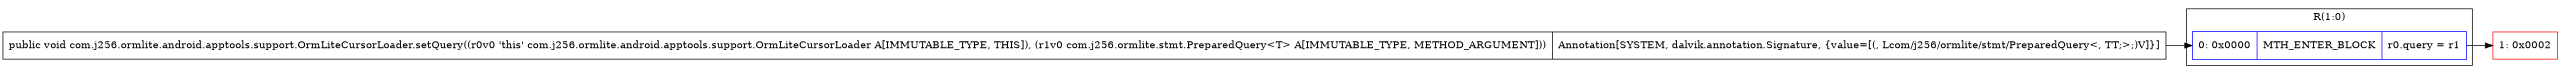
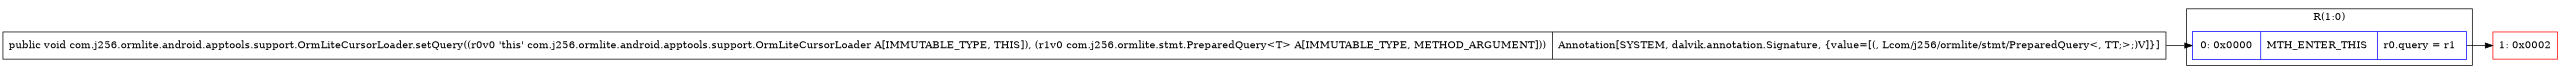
(2320, 45) -> (2317, 45)
